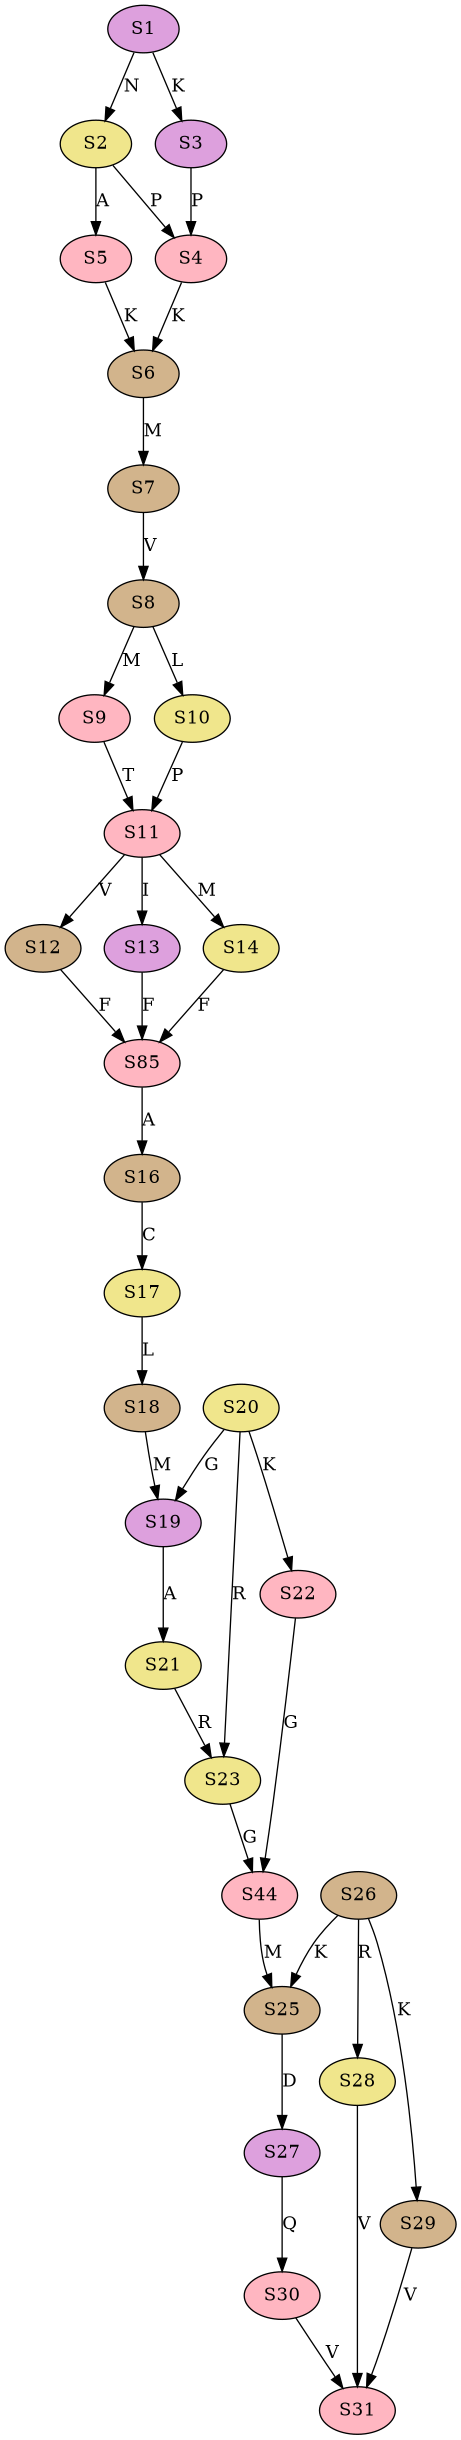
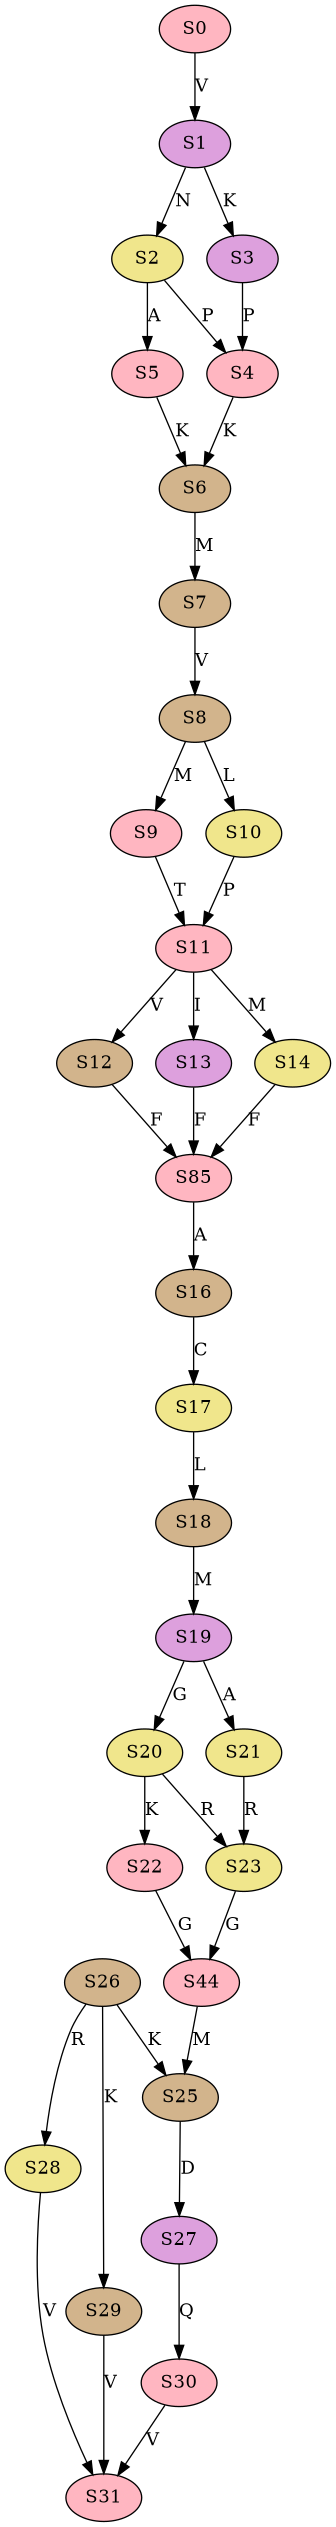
none -> (195, 29)
(202, 1458) -> (172, 1689)
